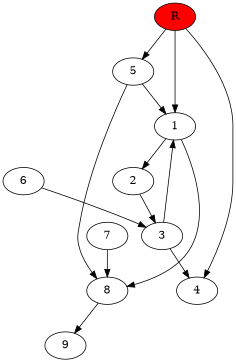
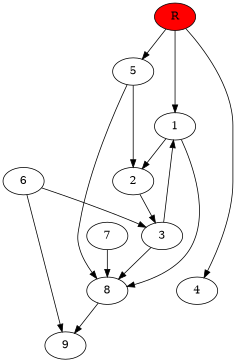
(152, 96) -> (133, 122)
(176, 258) -> (138, 261)
none -> (44, 260)
